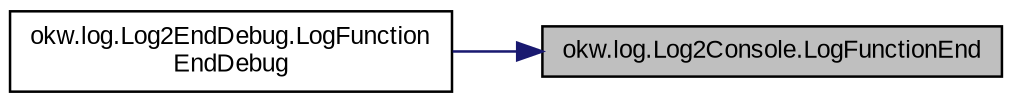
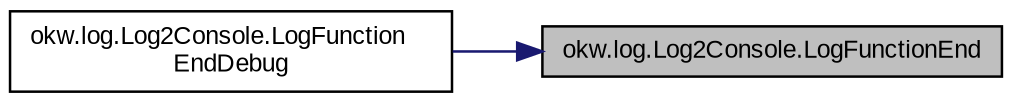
(231, 51) -> (231, 51)
